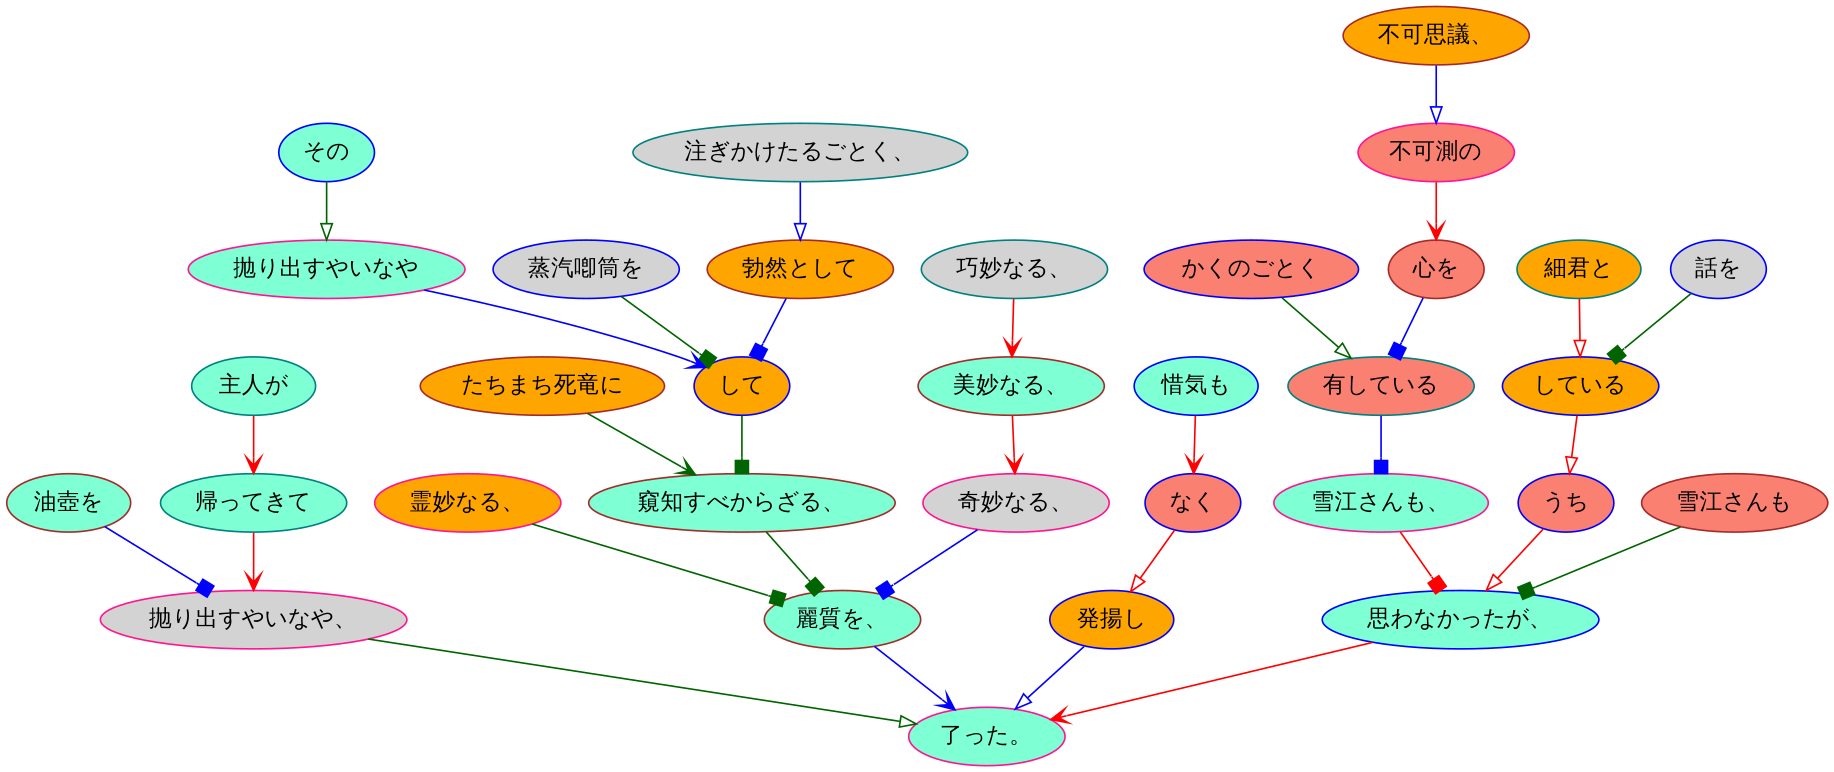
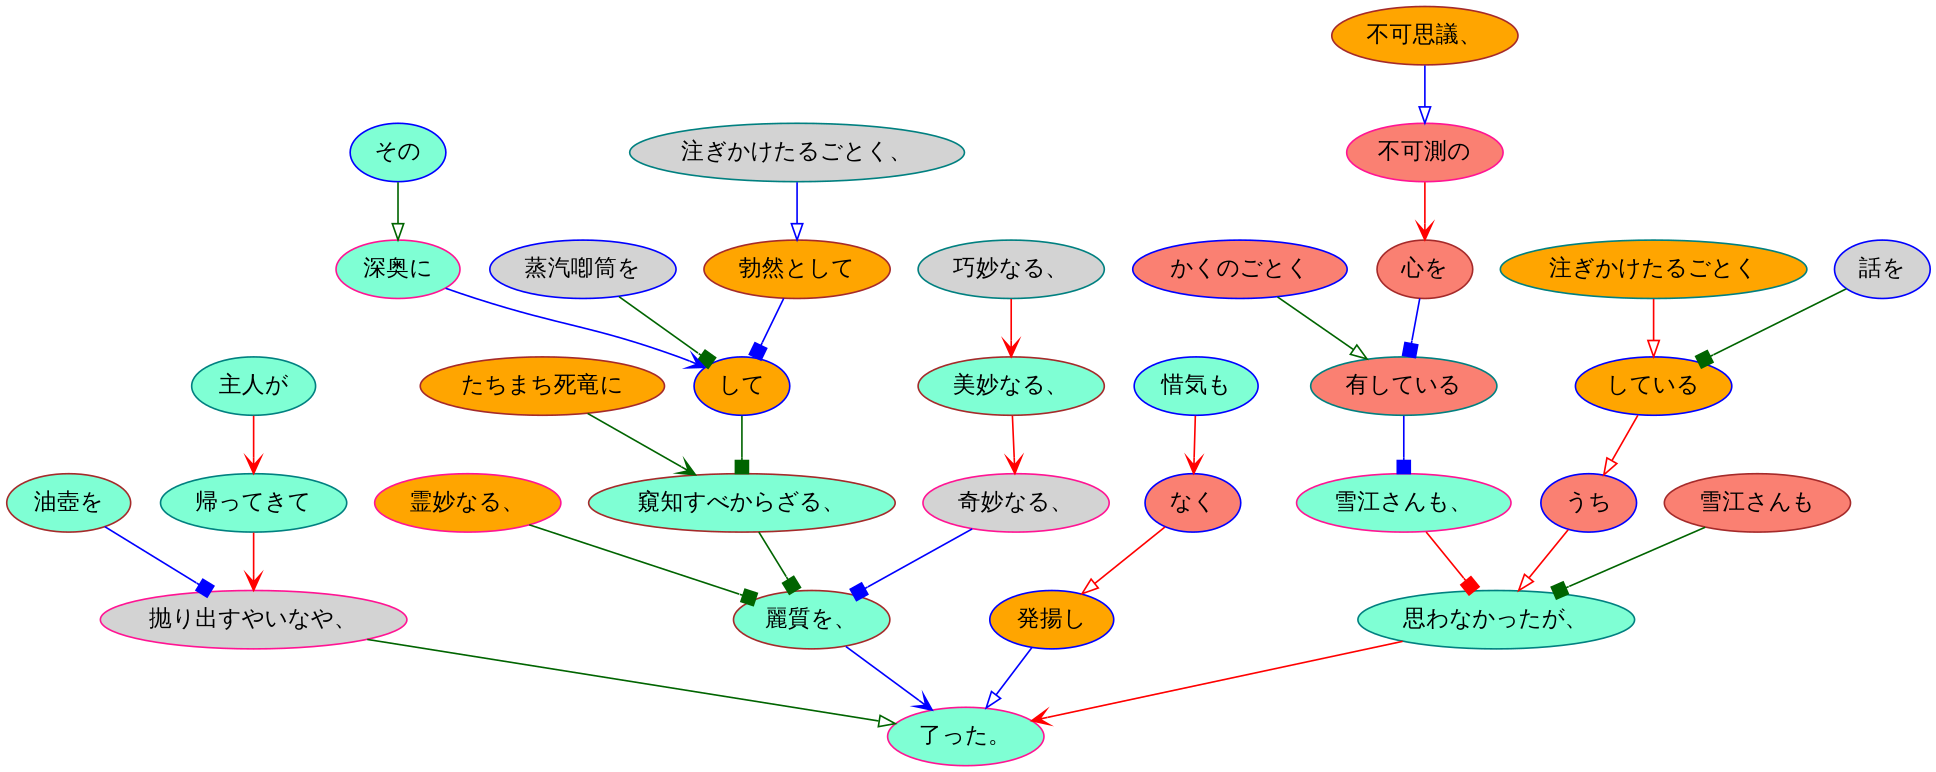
(327, 269) -> (398, 269)
(1579, 269) -> (1654, 269)
(1461, 620) -> (1496, 620)
